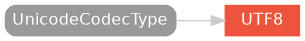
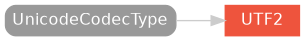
(262, 21) -> (262, 21)
